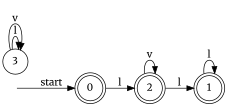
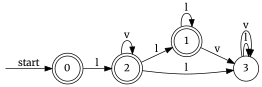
none -> (214, 54)
none -> (184, 74)
